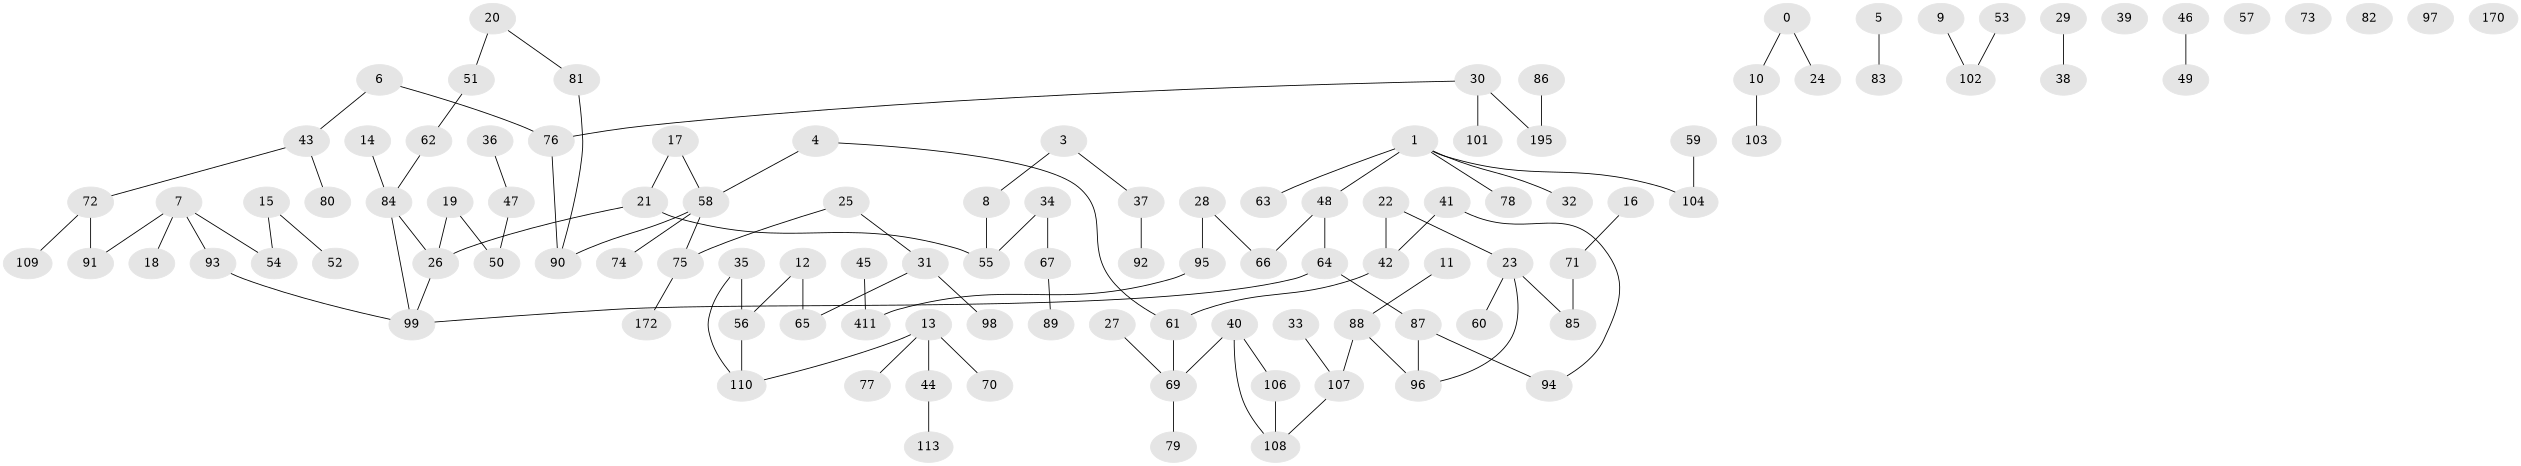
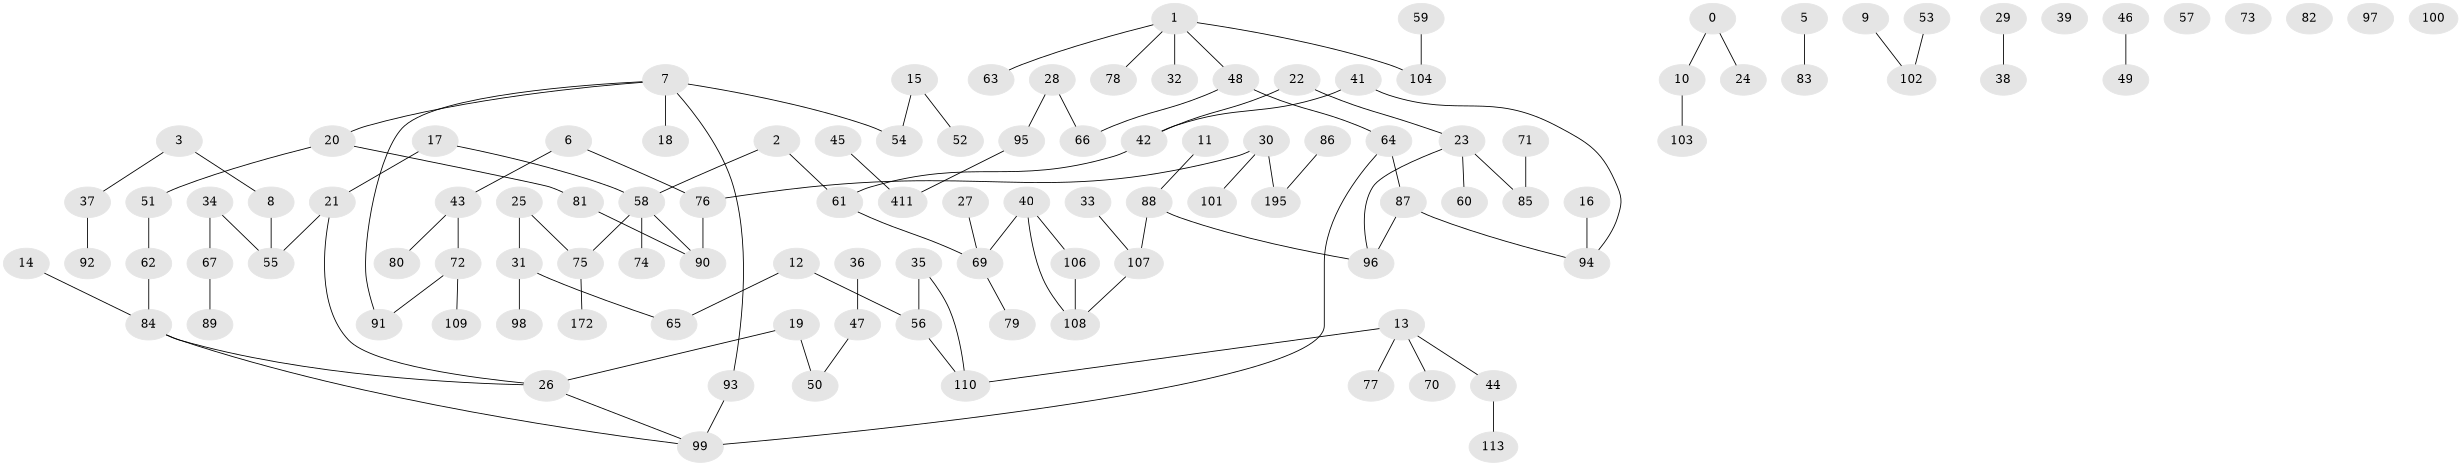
(2494, 19) -> (2434, 19)
none -> (495, 99)
(816, 141) -> (777, 141)
(1602, 233) -> (1587, 233)
